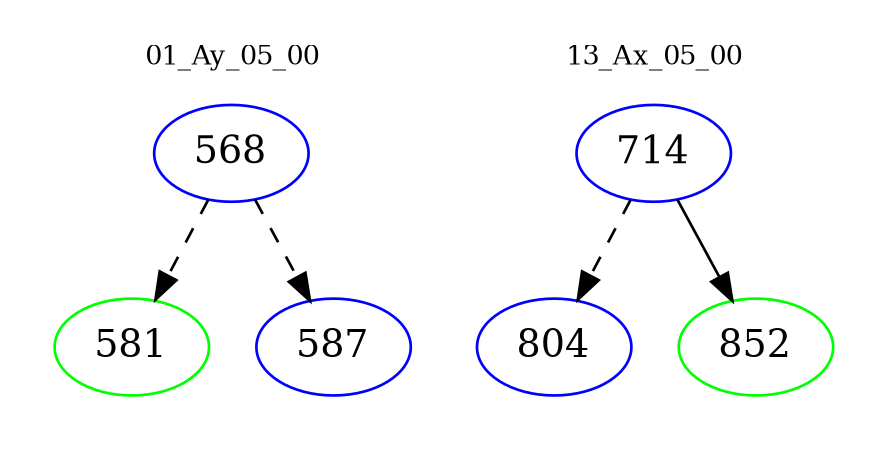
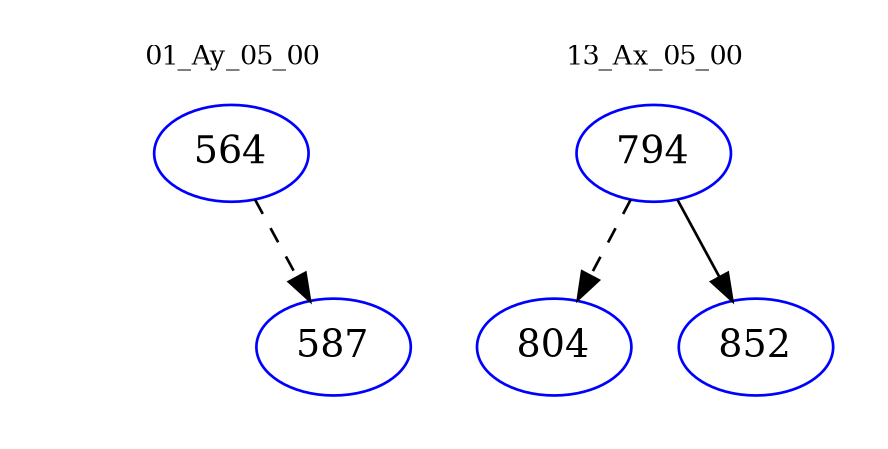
(231, 153) -> (231, 153)
(654, 153) -> (654, 153)
(132, 347) -> none
(756, 347) -> (756, 347)
